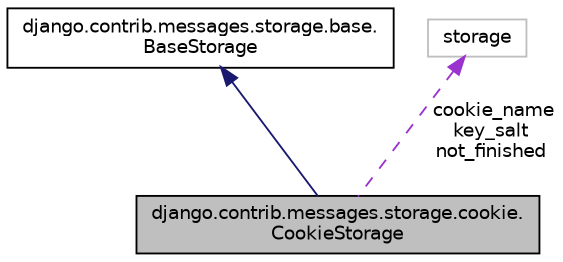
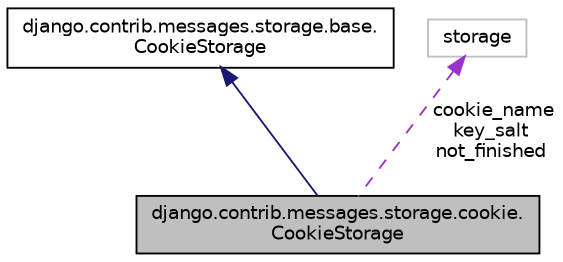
(201, 38) -> (201, 38)
